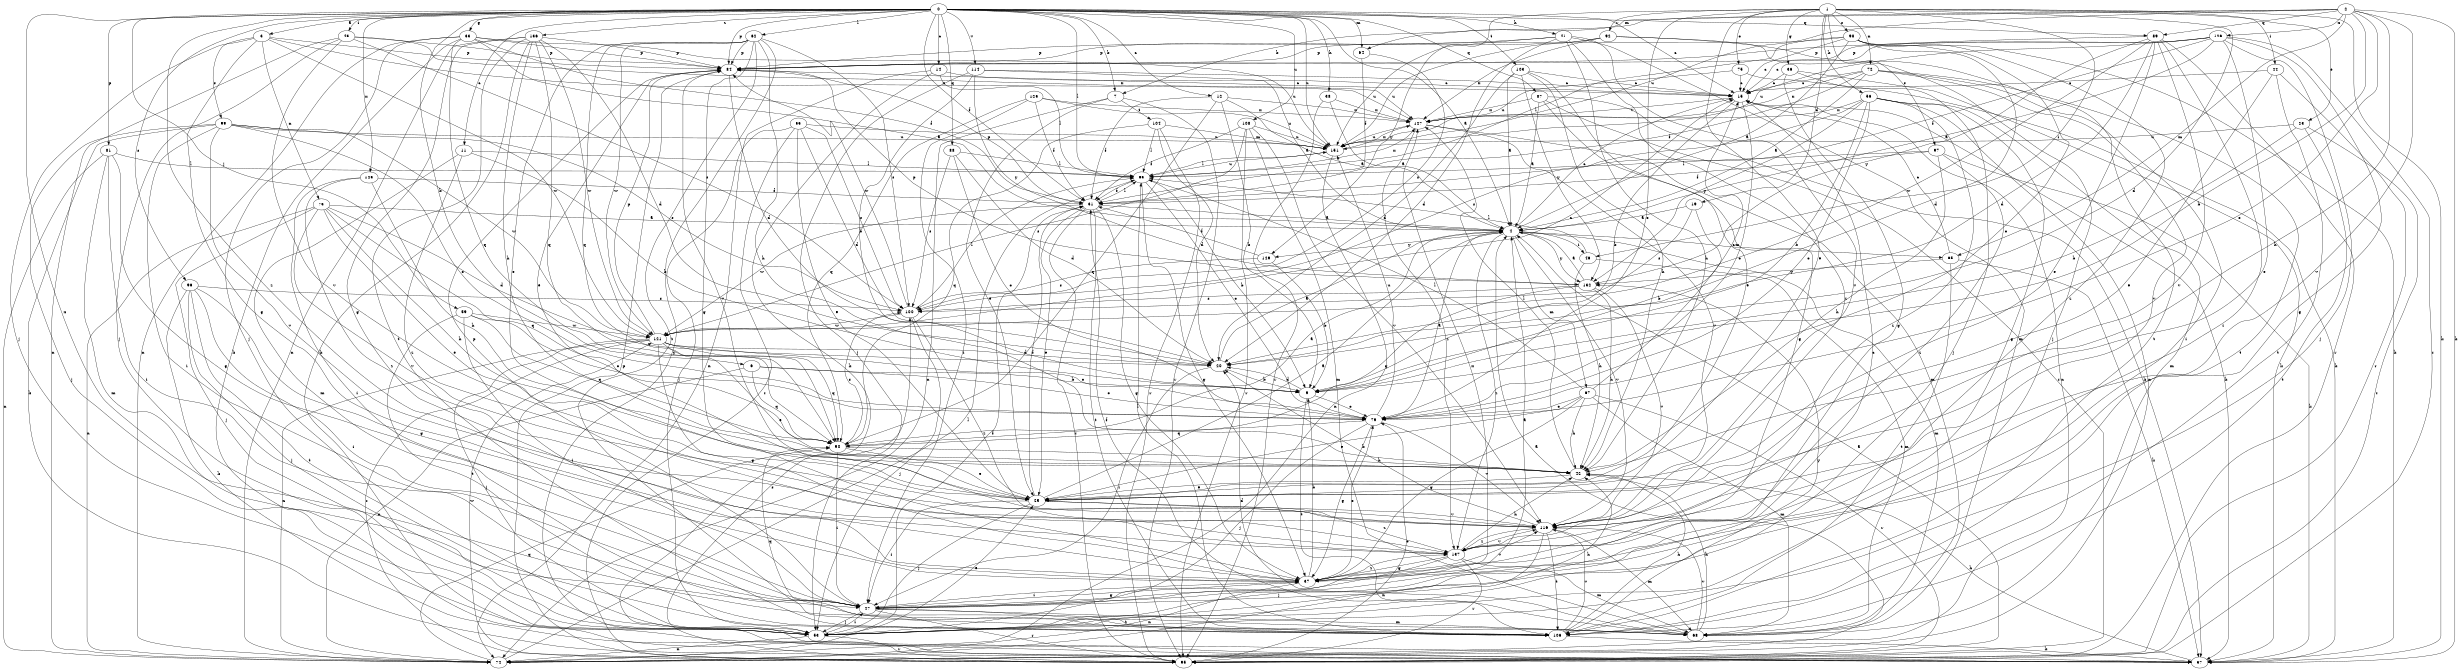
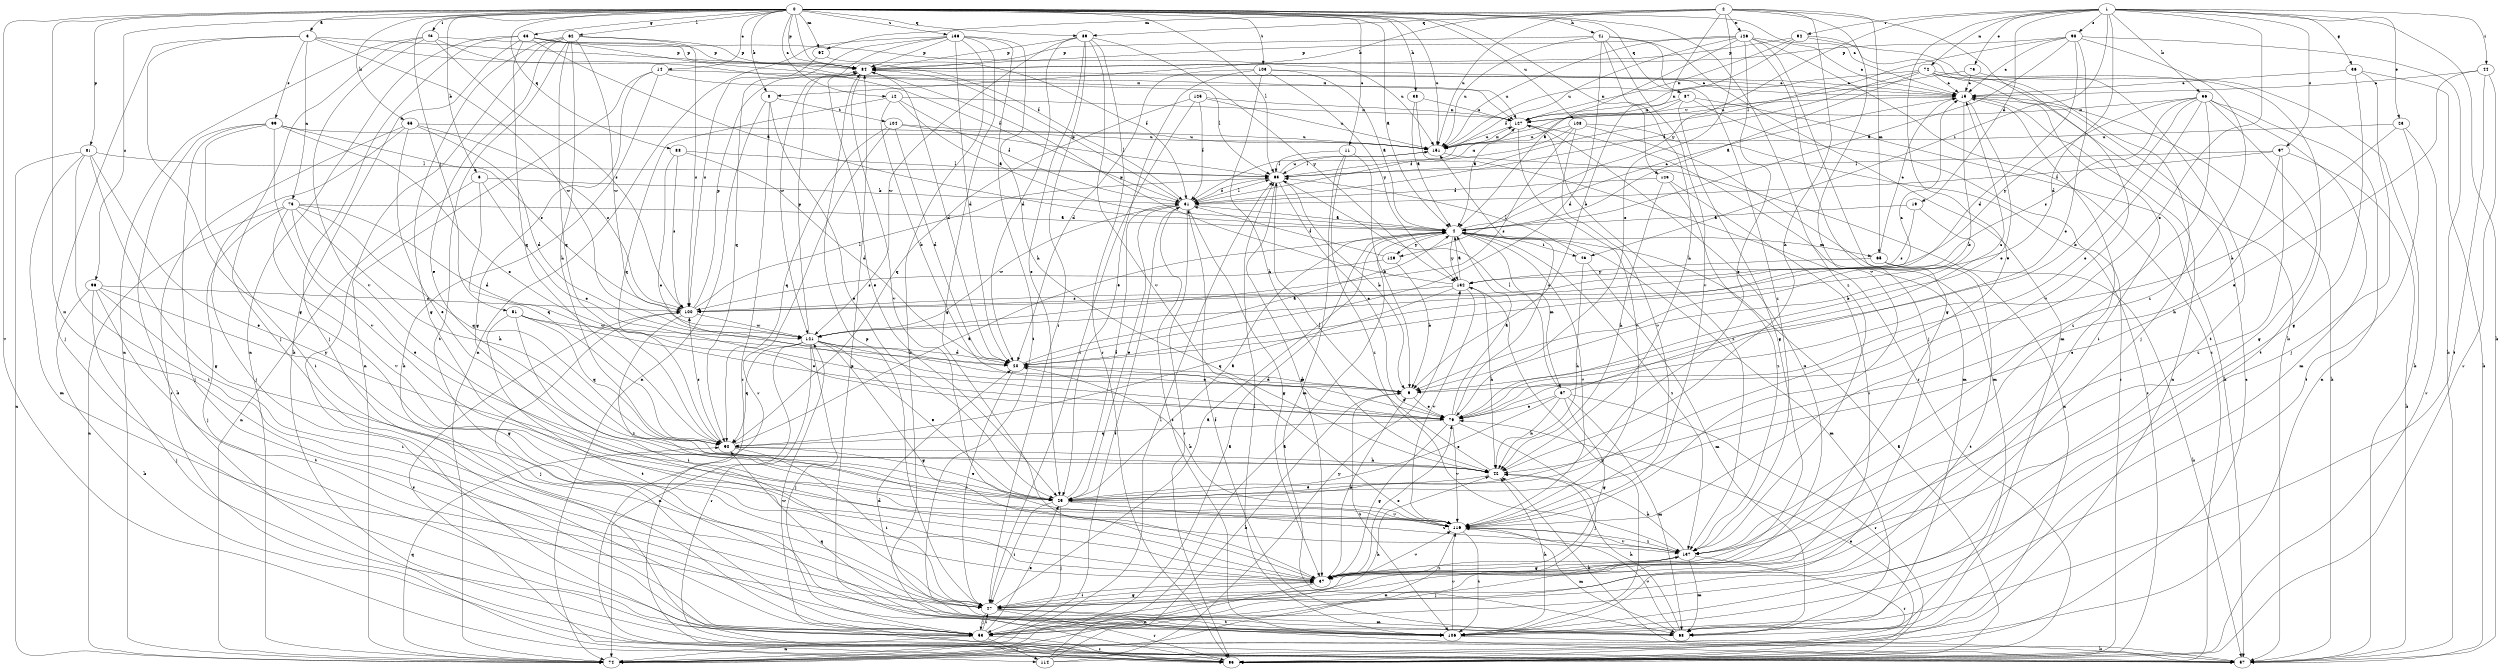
none -> (420, 19)
(1116, 97) -> (769, 97)
(1258, 137) -> (1305, 137)
(867, 191) -> (719, 191)
(456, 199) -> none
(1488, 267) -> (1340, 353)
(464, 312) -> (515, 312)
(837, 334) -> (1011, 648)
(1015, 375) -> (814, 190)
none -> (500, 417)
none -> (671, 463)
